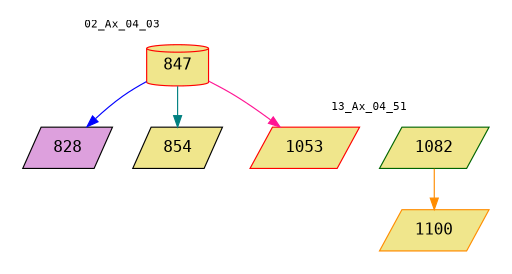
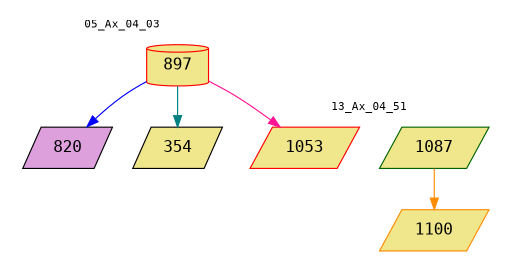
(123, 25) -> (123, 25)
(178, 65) -> (178, 65)
(68, 148) -> (68, 148)
(178, 148) -> (178, 148)
(434, 148) -> (434, 148)
